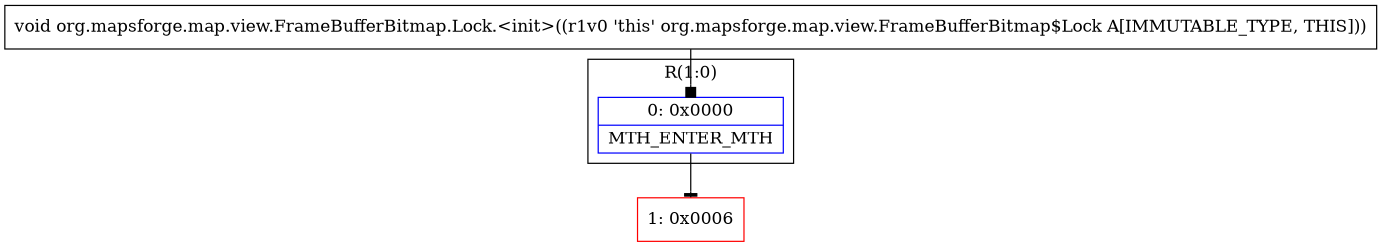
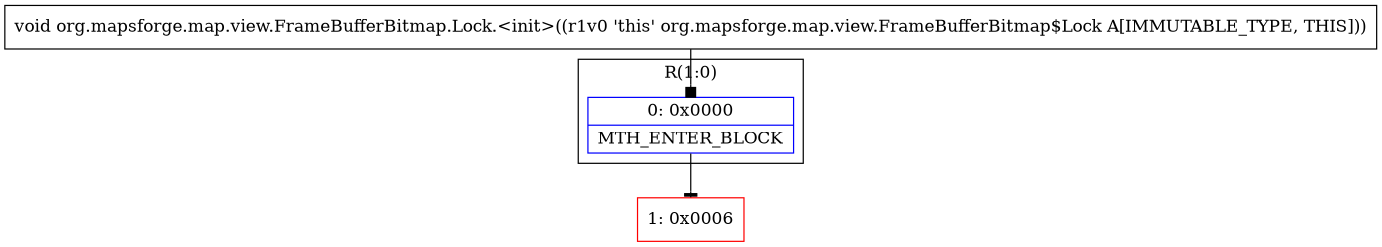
(691, 139) -> (691, 139)
